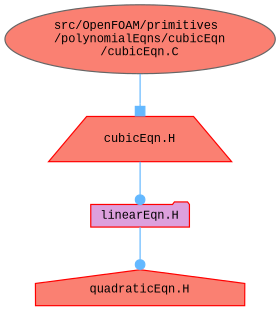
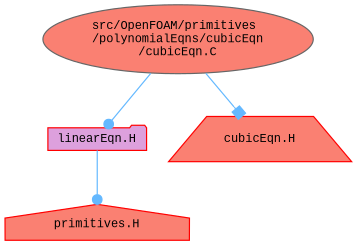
(140, 178) -> (131, 97)
(140, 290) -> (97, 224)
